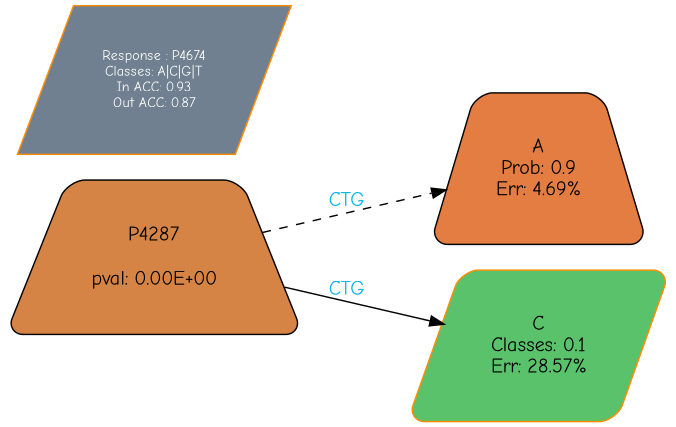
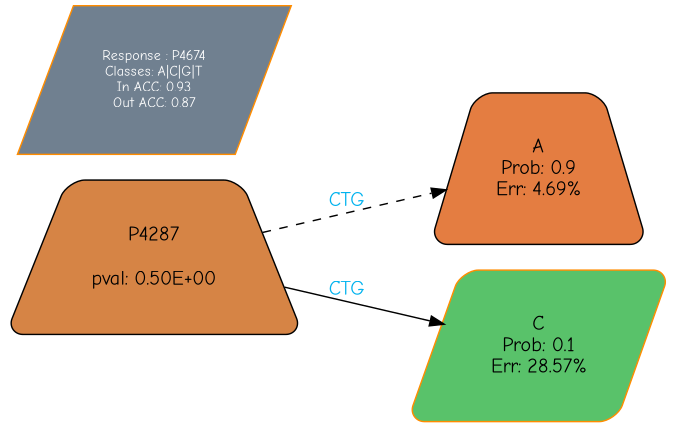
(154, 257) -> (154, 257)
(539, 346) -> (539, 346)
